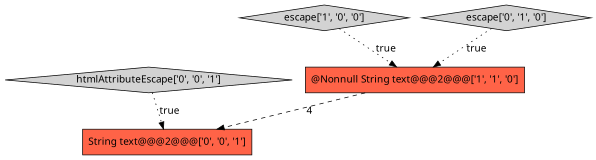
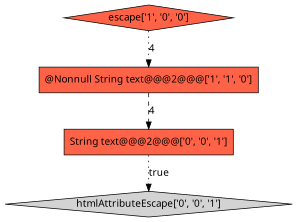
(324, 18) -> (149, 18)
(506, 18) -> none
(386, 49) -> (152, 49)
(157, 107) -> (149, 170)
